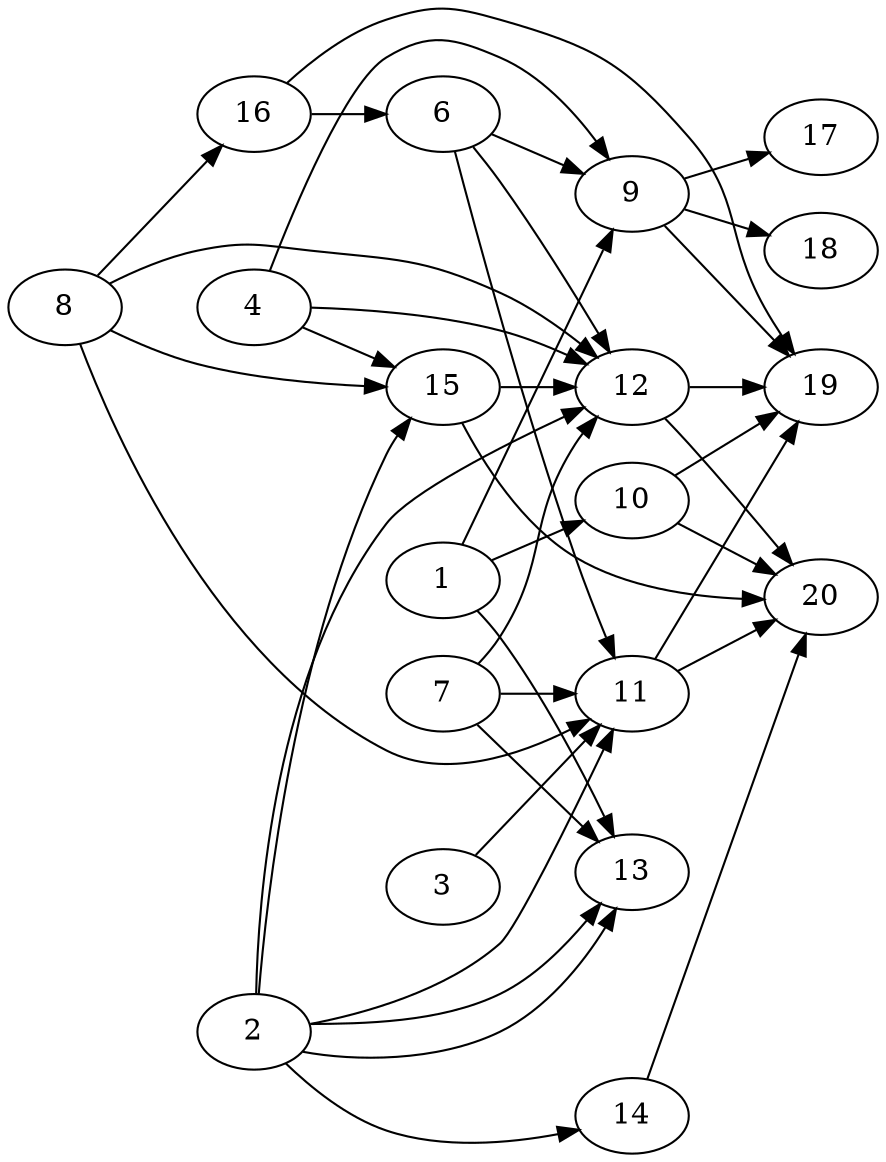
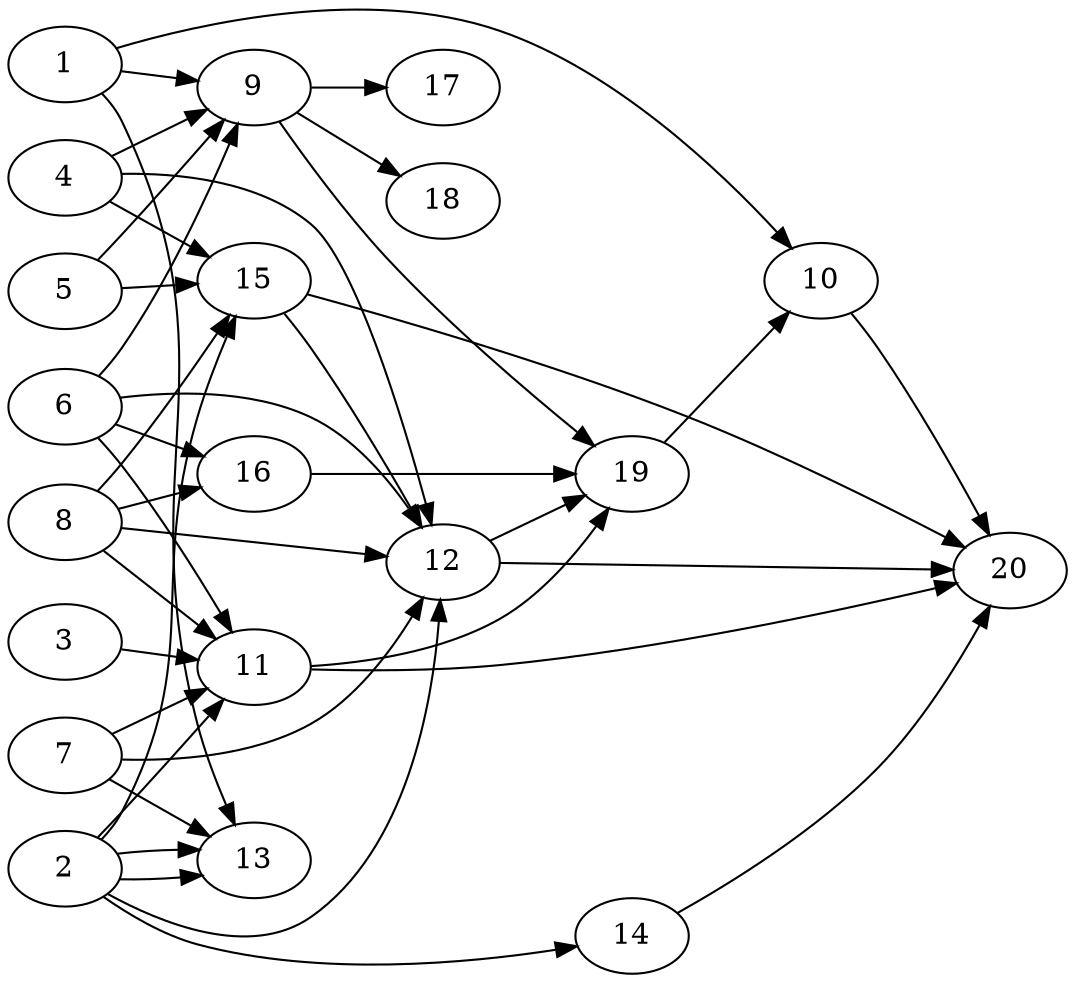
(326, 114) -> (158, 440)
none -> (65, 291)
(718, 449) -> (720, 385)
